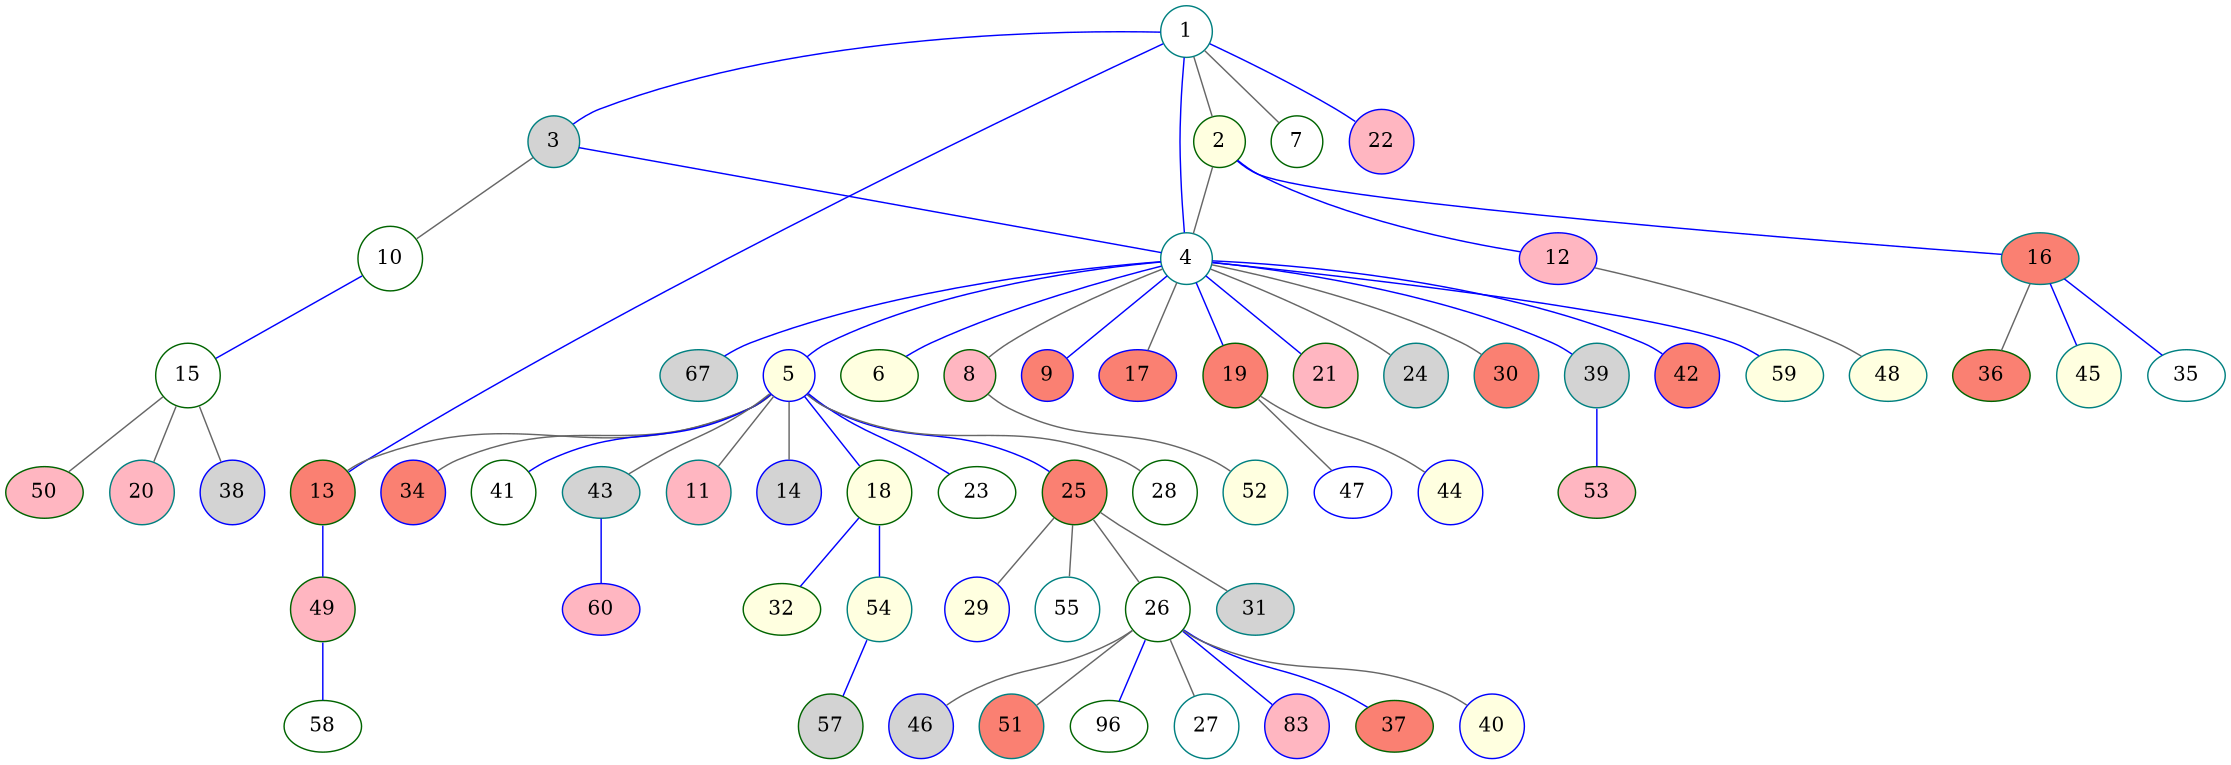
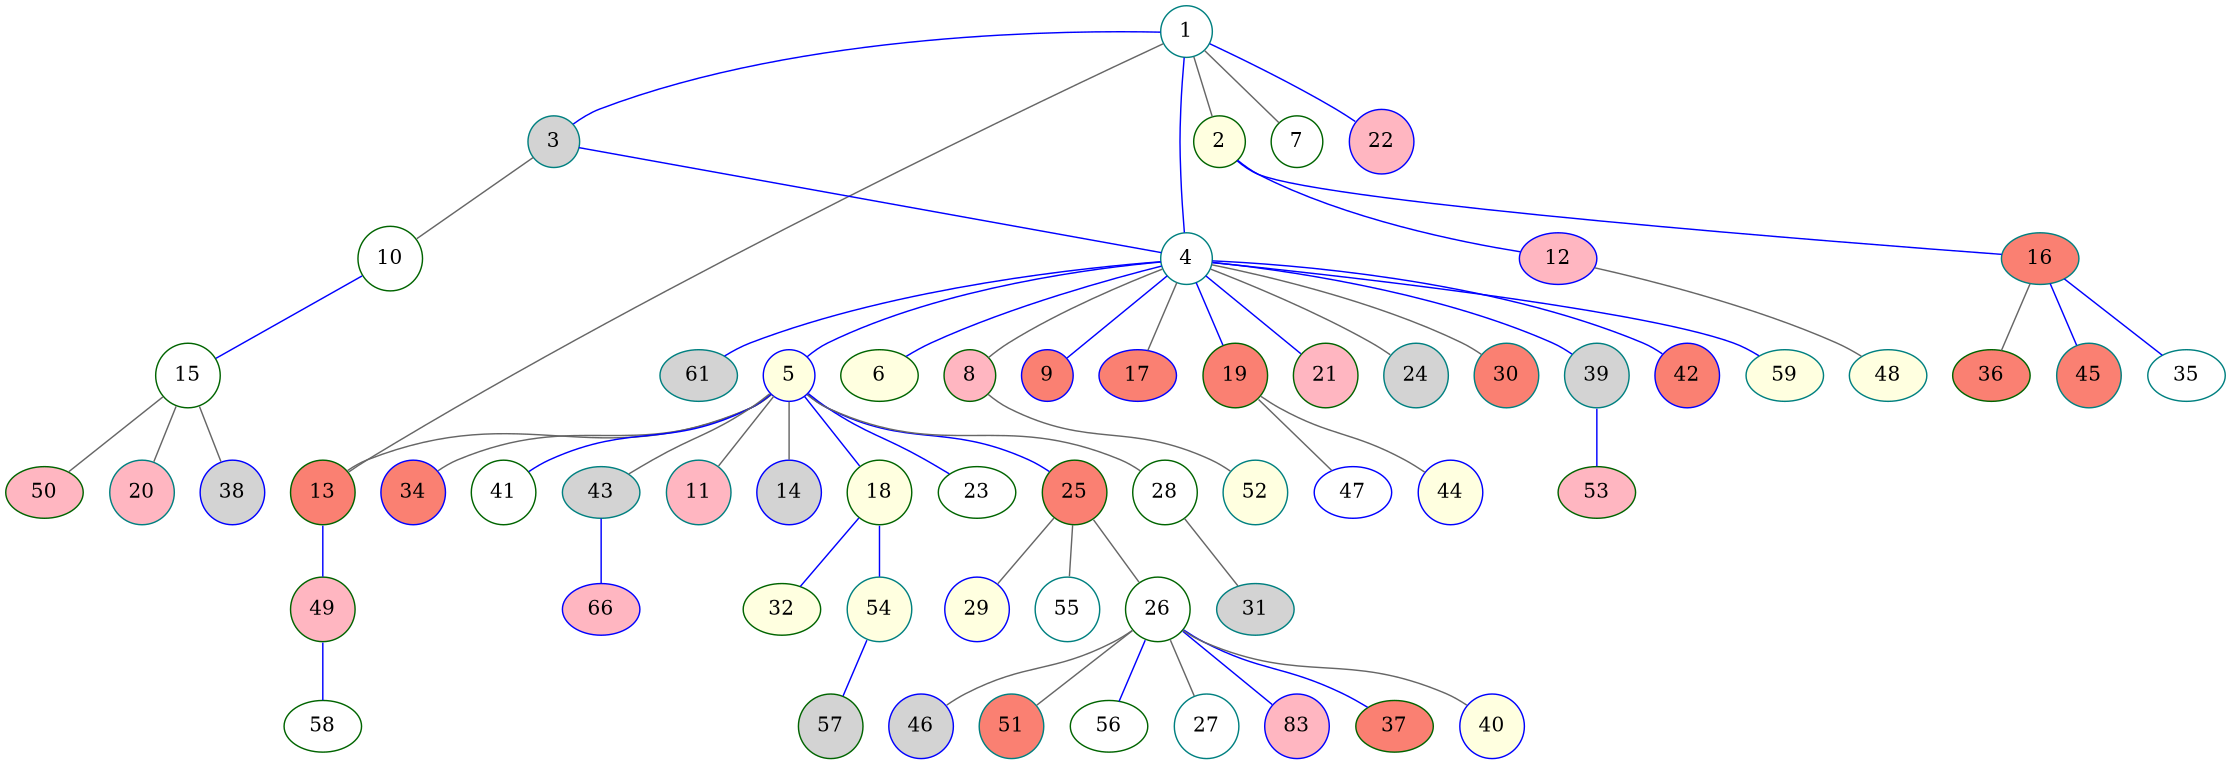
(1203, 200) -> none
(750, 247) -> (750, 247)
(699, 376) -> (699, 376)
(2089, 376) -> (2089, 376)
(1164, 552) -> (1211, 552)
(601, 609) -> (601, 609)
(1109, 726) -> (1109, 726)
